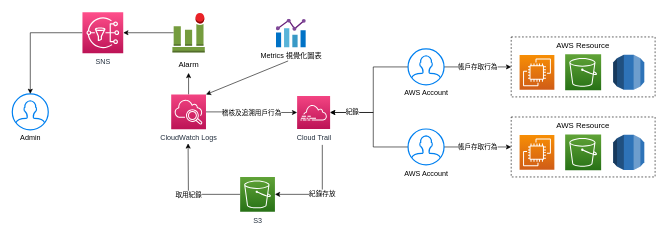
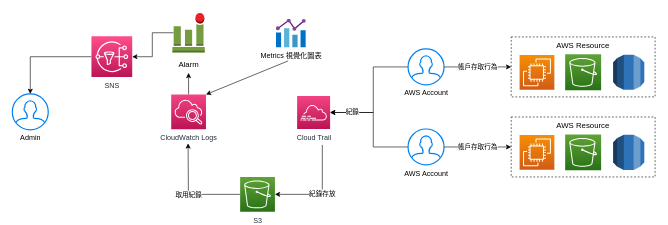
(103, 33) -> (112, 57)
(256, 113) -> none
